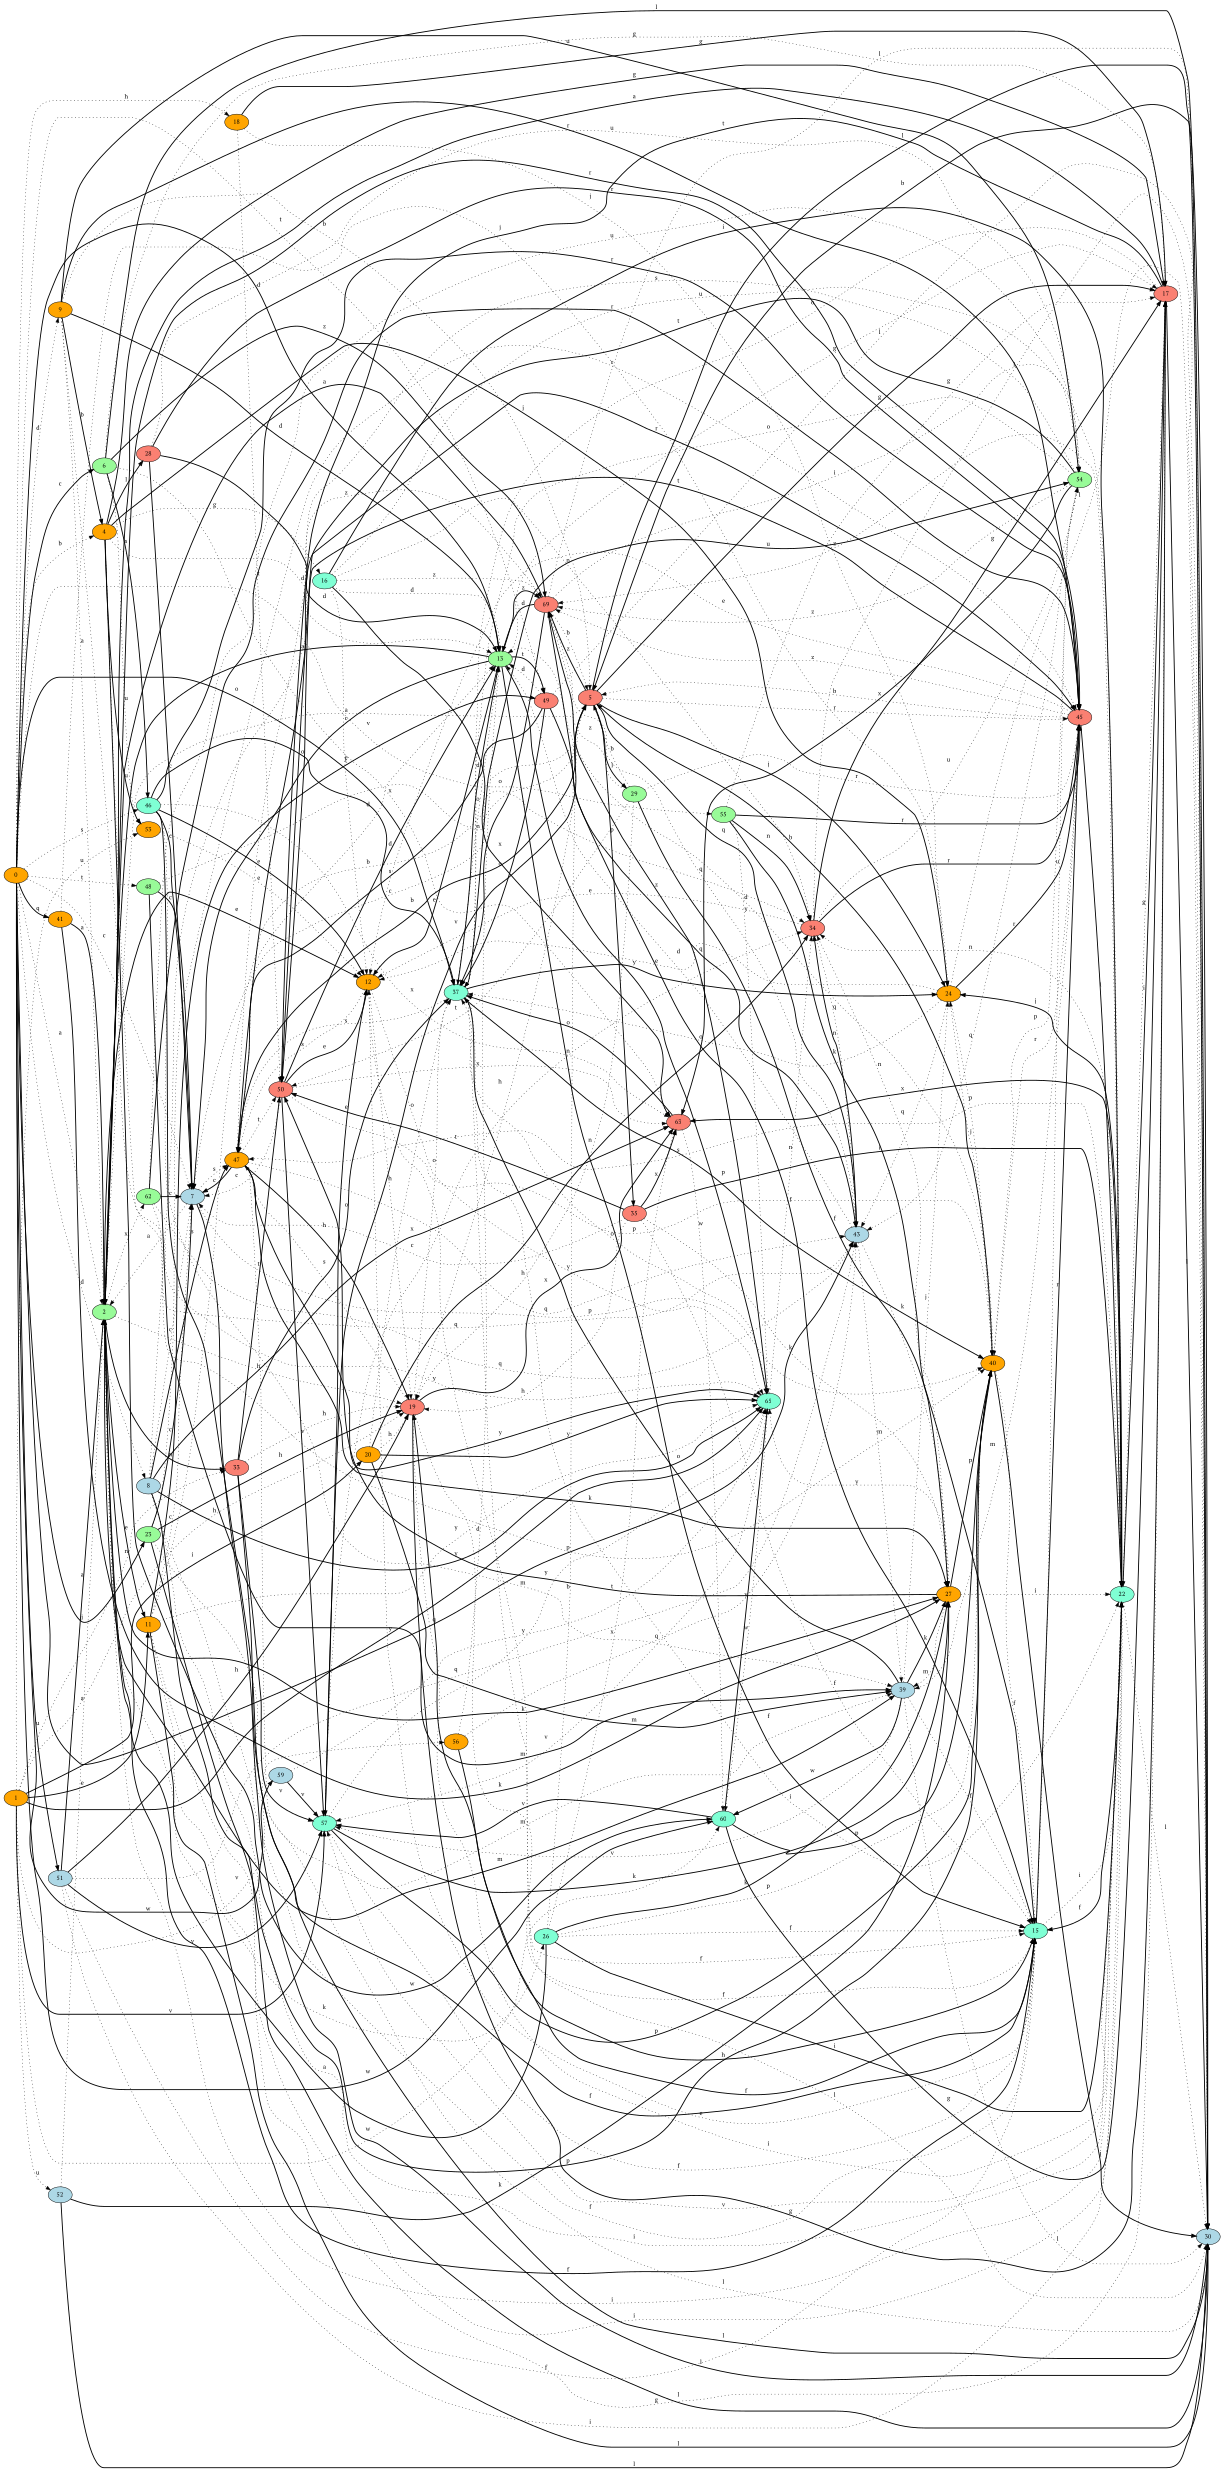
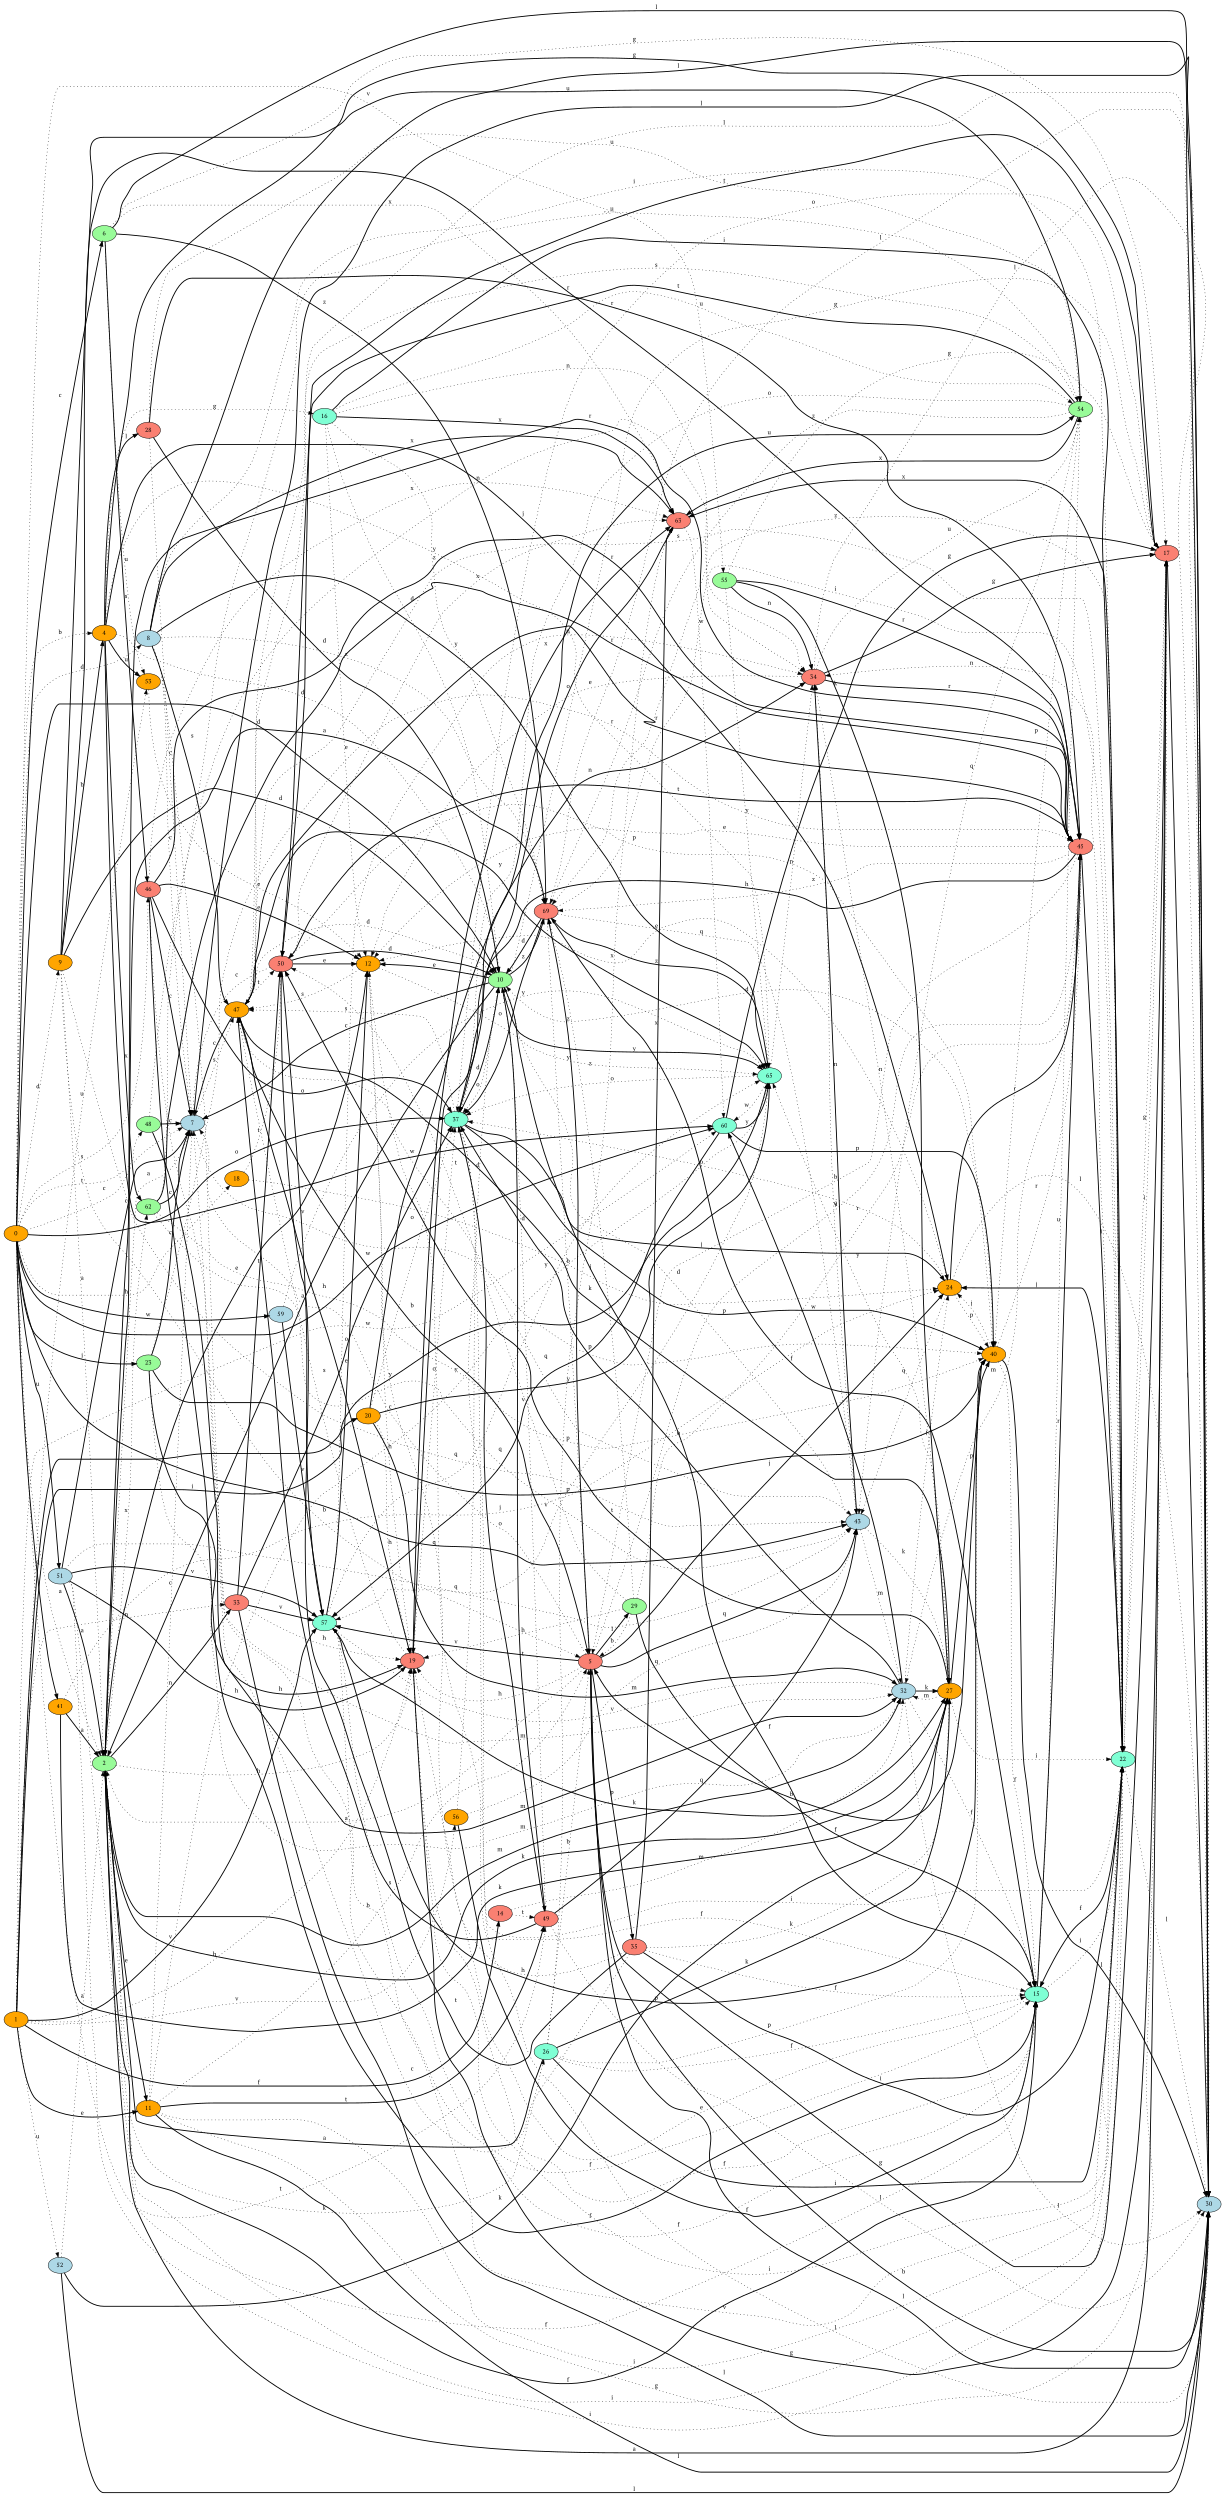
(784, 35) -> none
(500, 659) -> (500, 980)
(148, 806) -> (148, 889)
(173, 841) -> (170, 774)
none -> (117, 919)
(1147, 942) -> (1148, 1154)
none -> (103, 1337)
(903, 1690) -> (904, 1691)
none -> (500, 1914)
(561, 2019) -> (514, 933)
